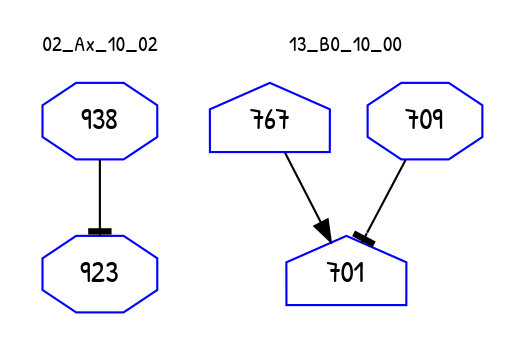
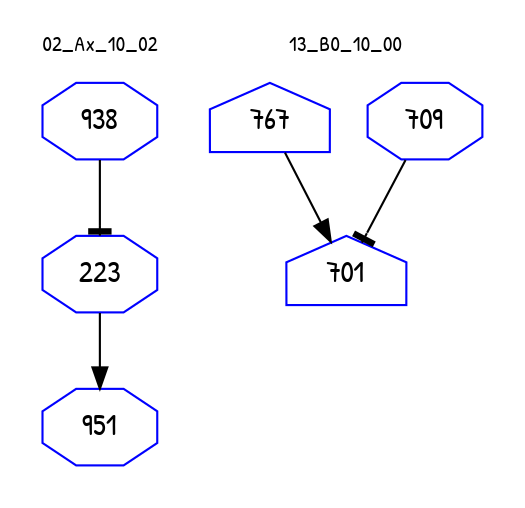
(100, 274) -> (100, 274)
none -> (100, 427)
